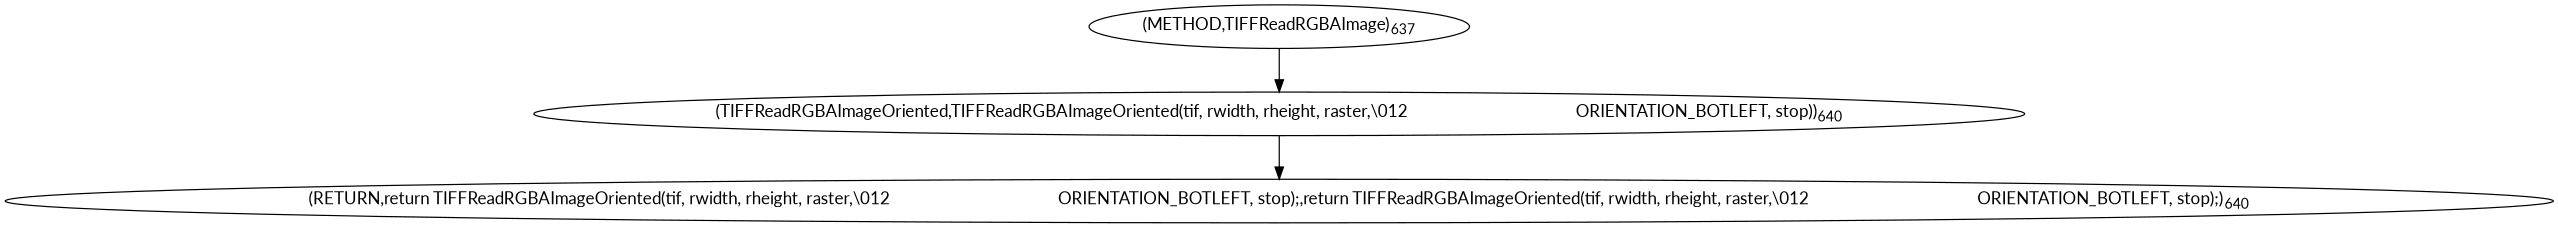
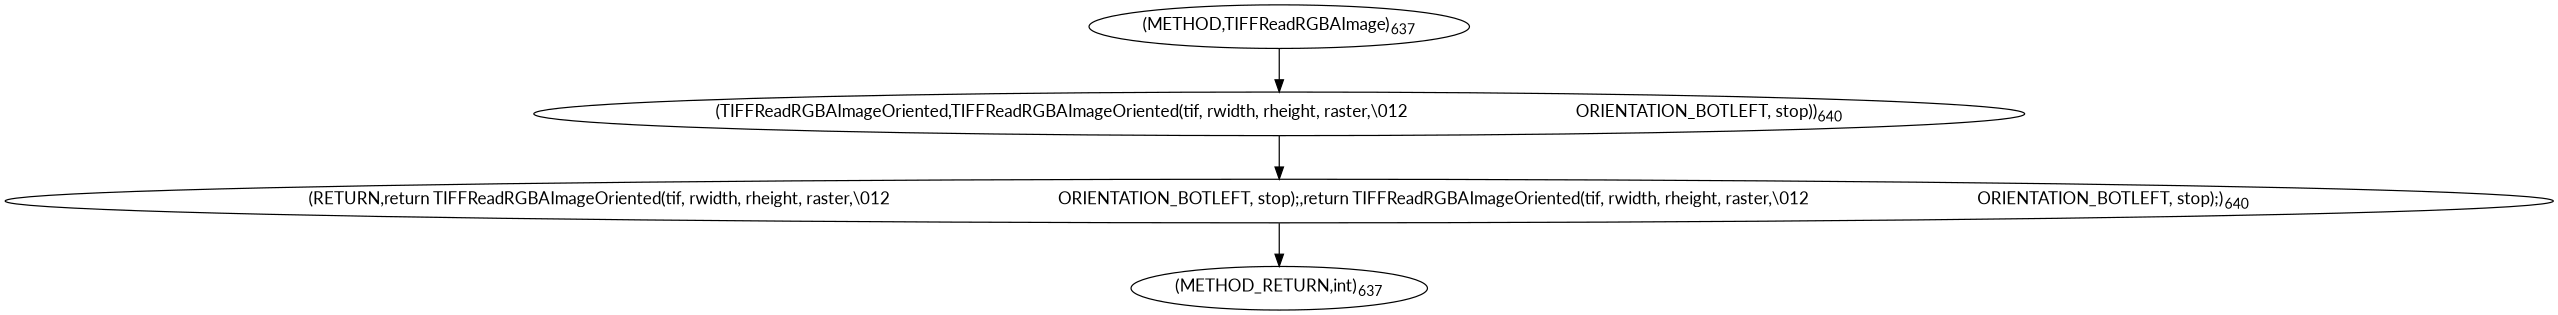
none -> (1279, 288)
